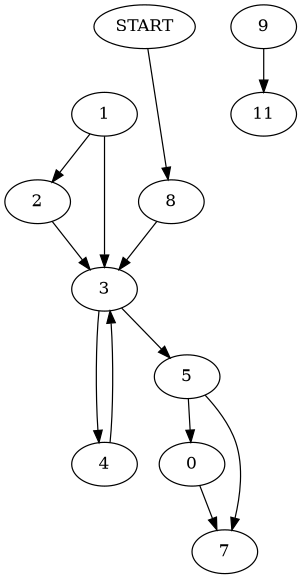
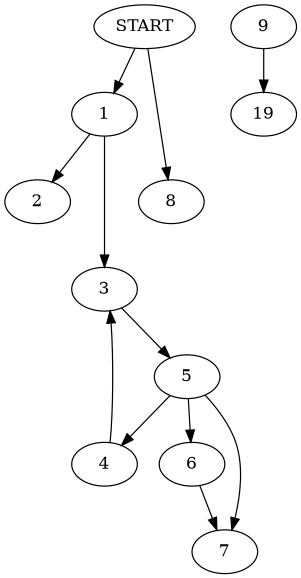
none -> (127, 65)
(264, 114) -> (264, 114)
(67, 241) -> none
(142, 241) -> none
(96, 371) -> (150, 416)
(192, 464) -> (192, 464)
